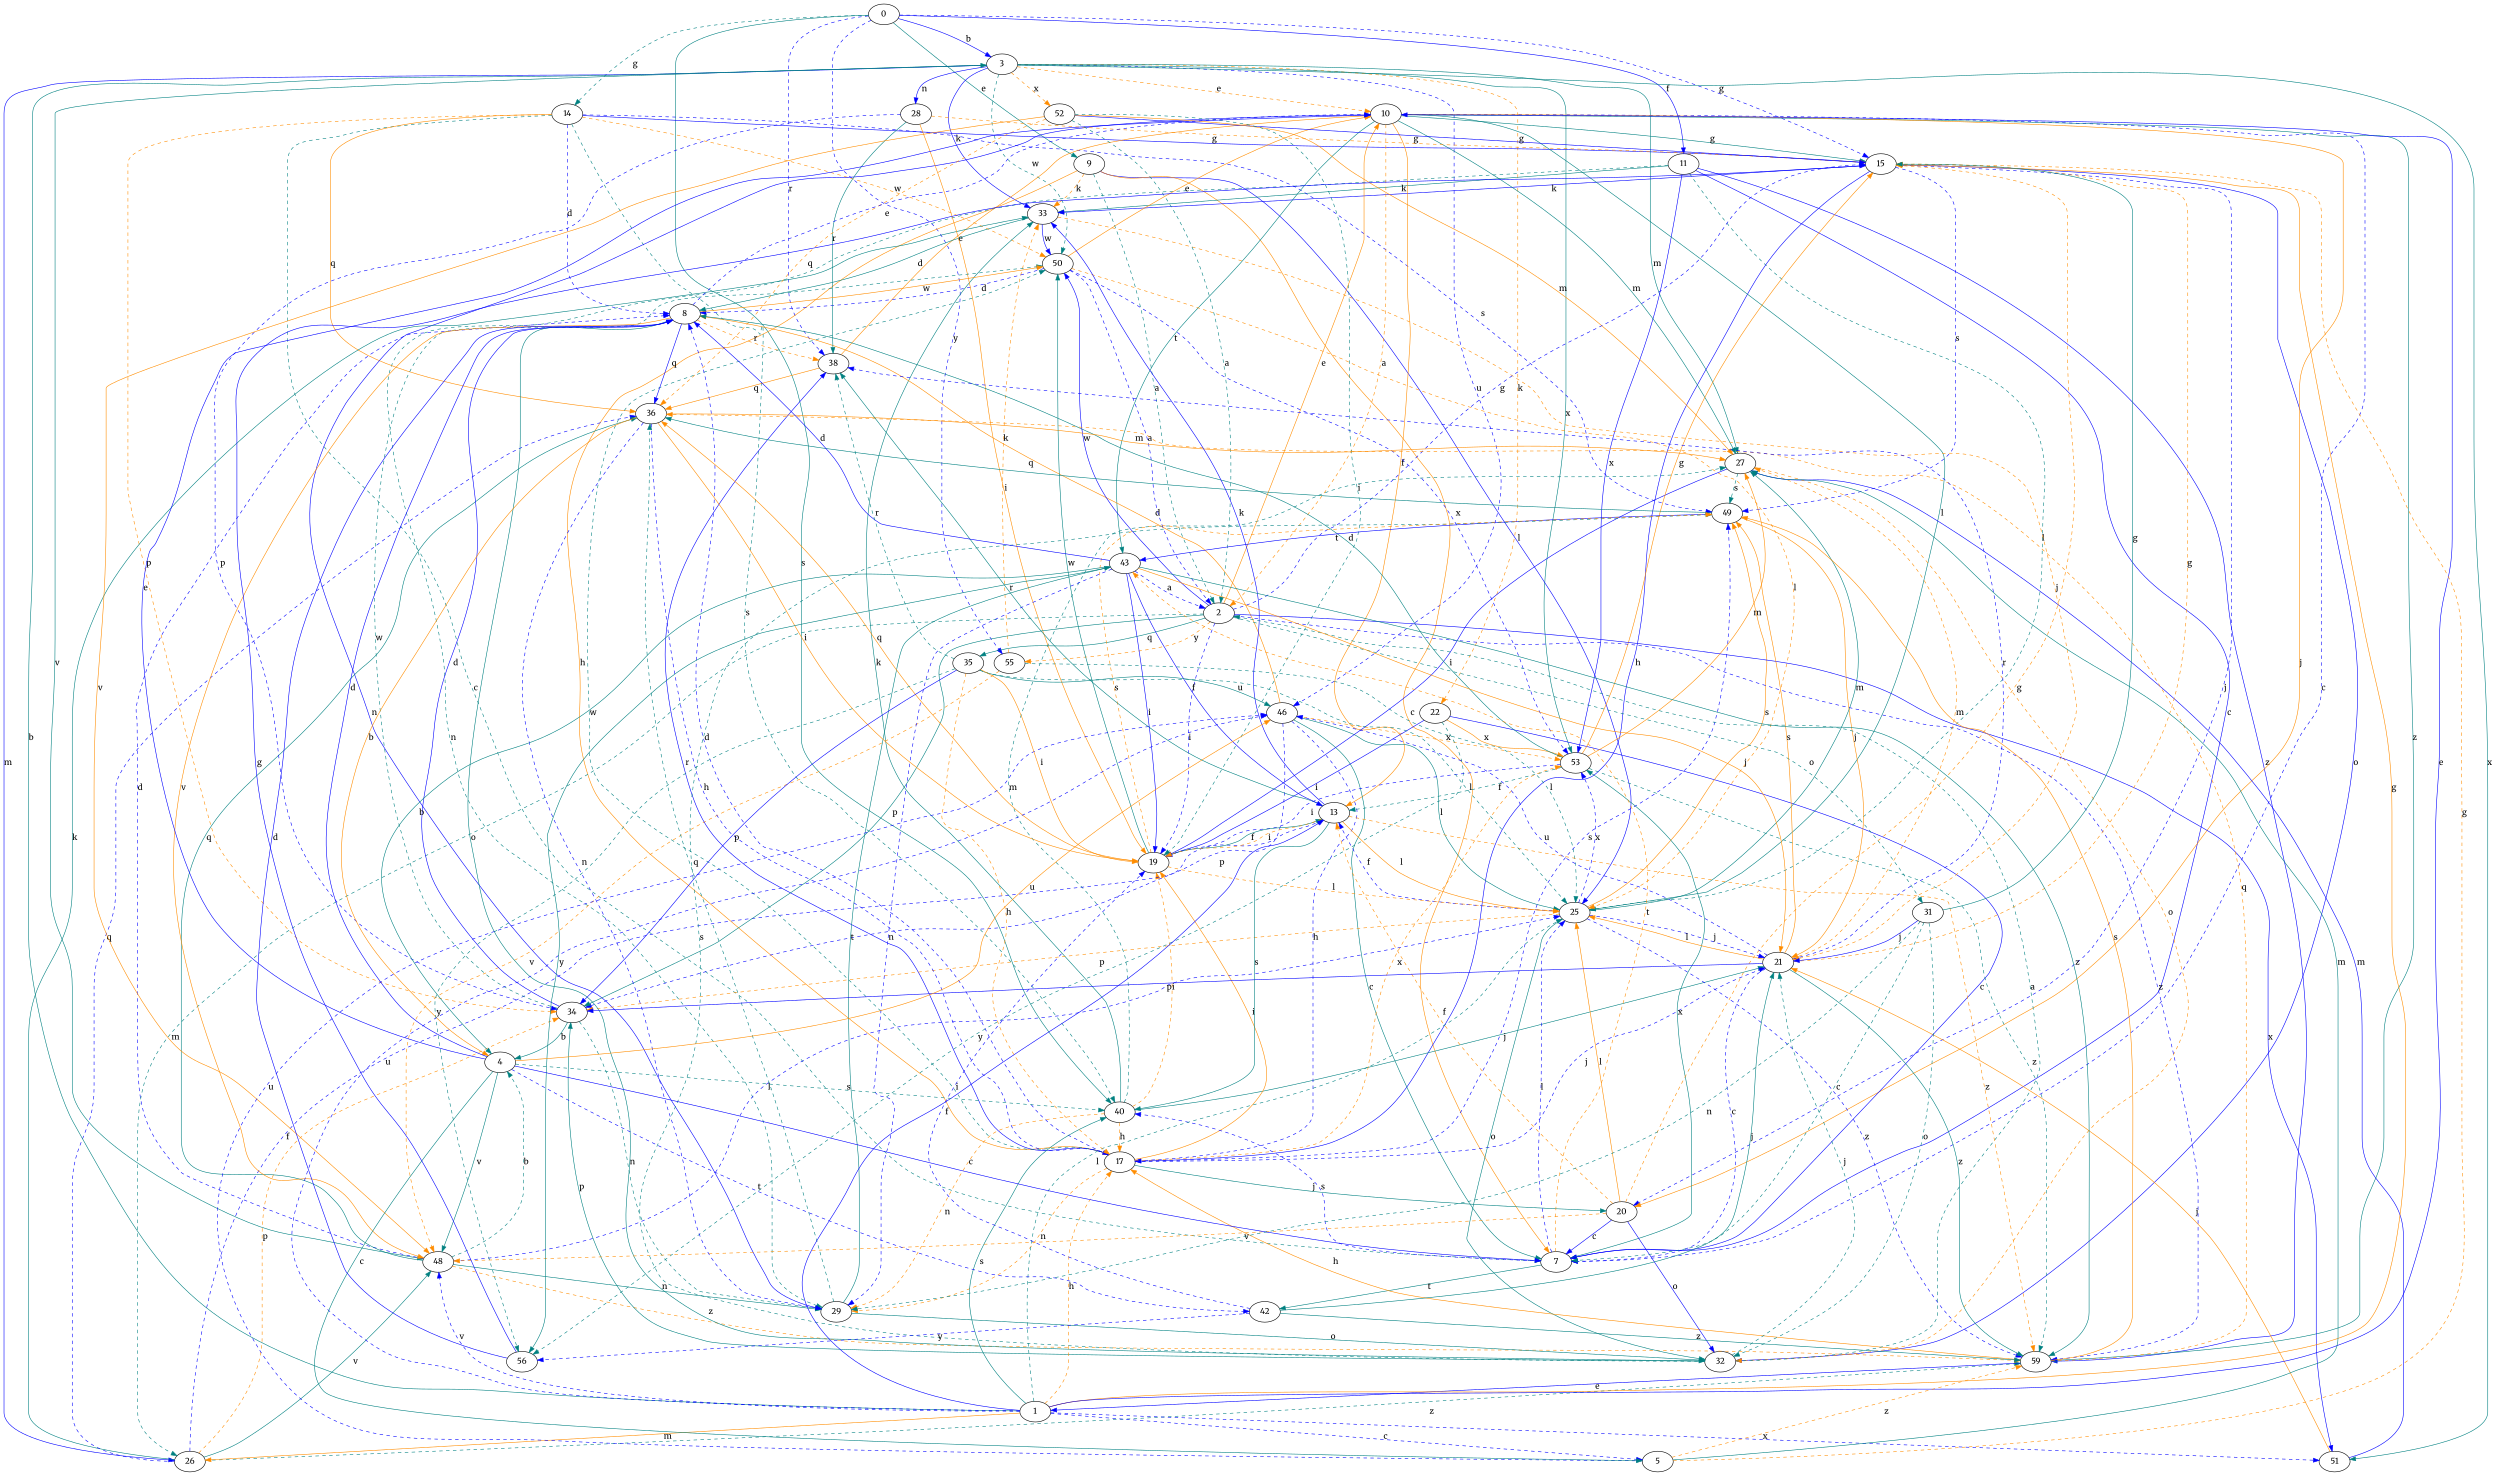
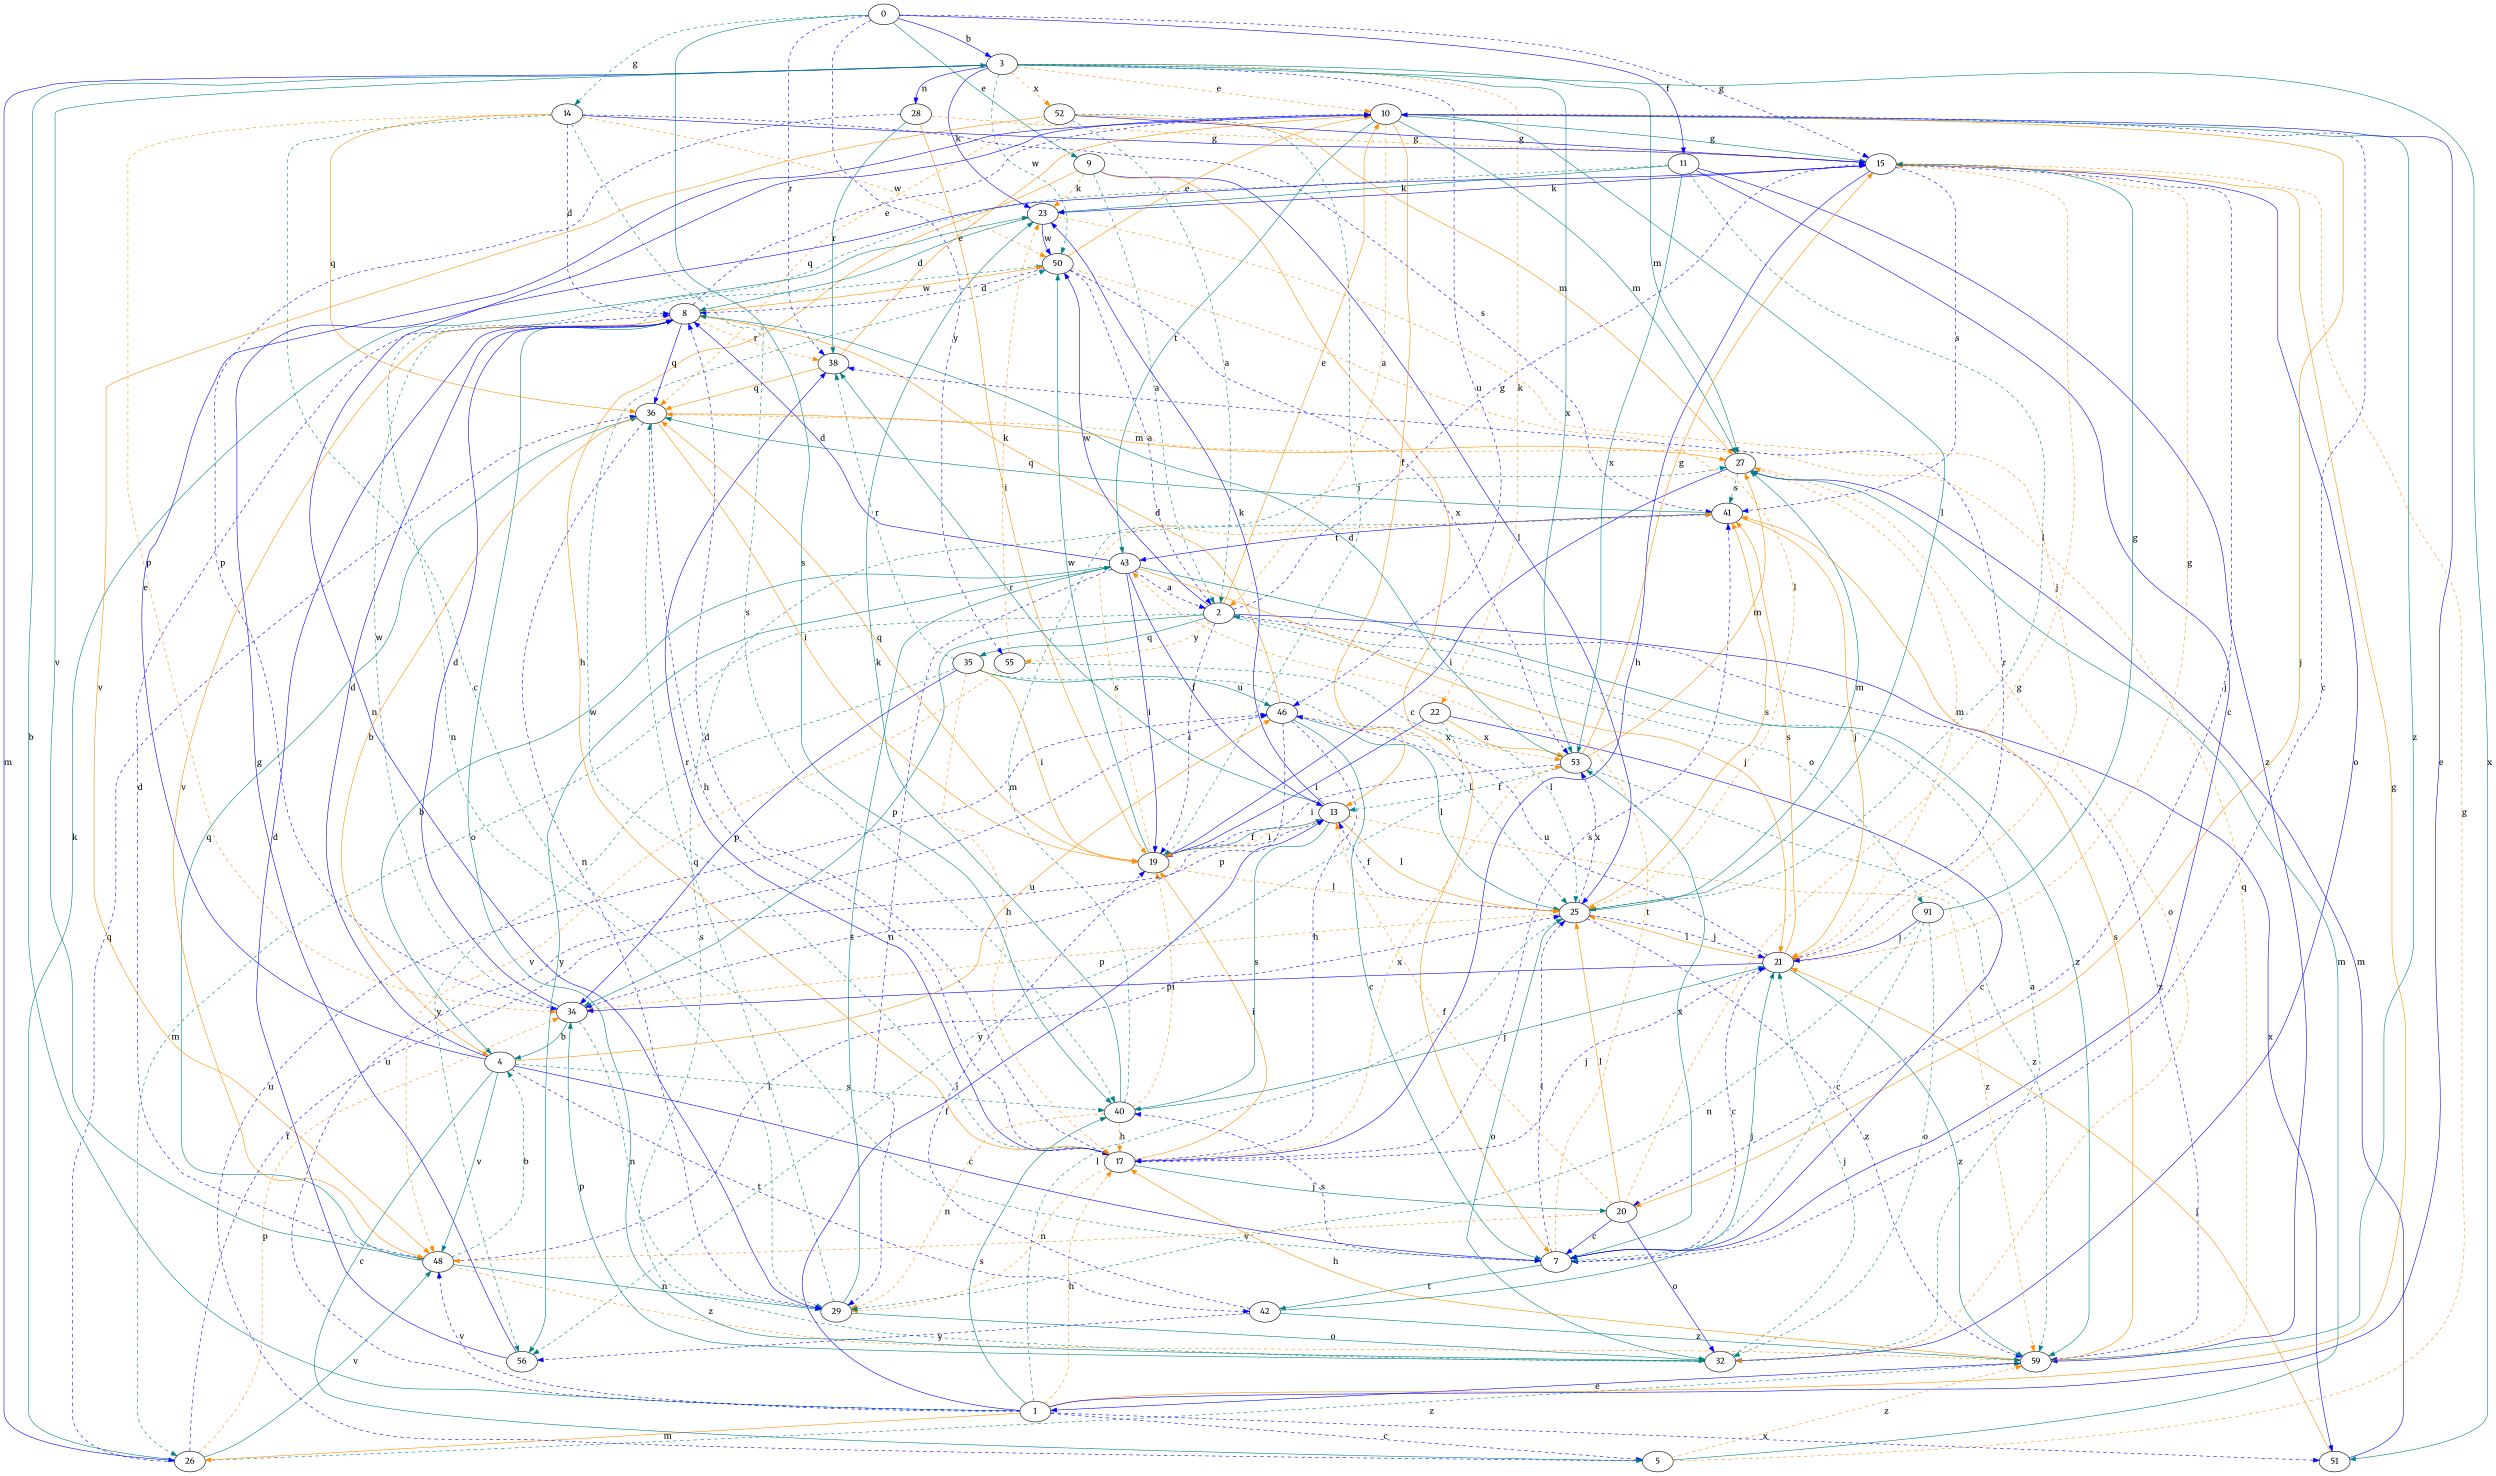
(1043, 214) -> (1043, 214)
(1609, 457) -> (1609, 457)
(1727, 513) -> (1727, 513)
(1928, 913) -> (1928, 913)
